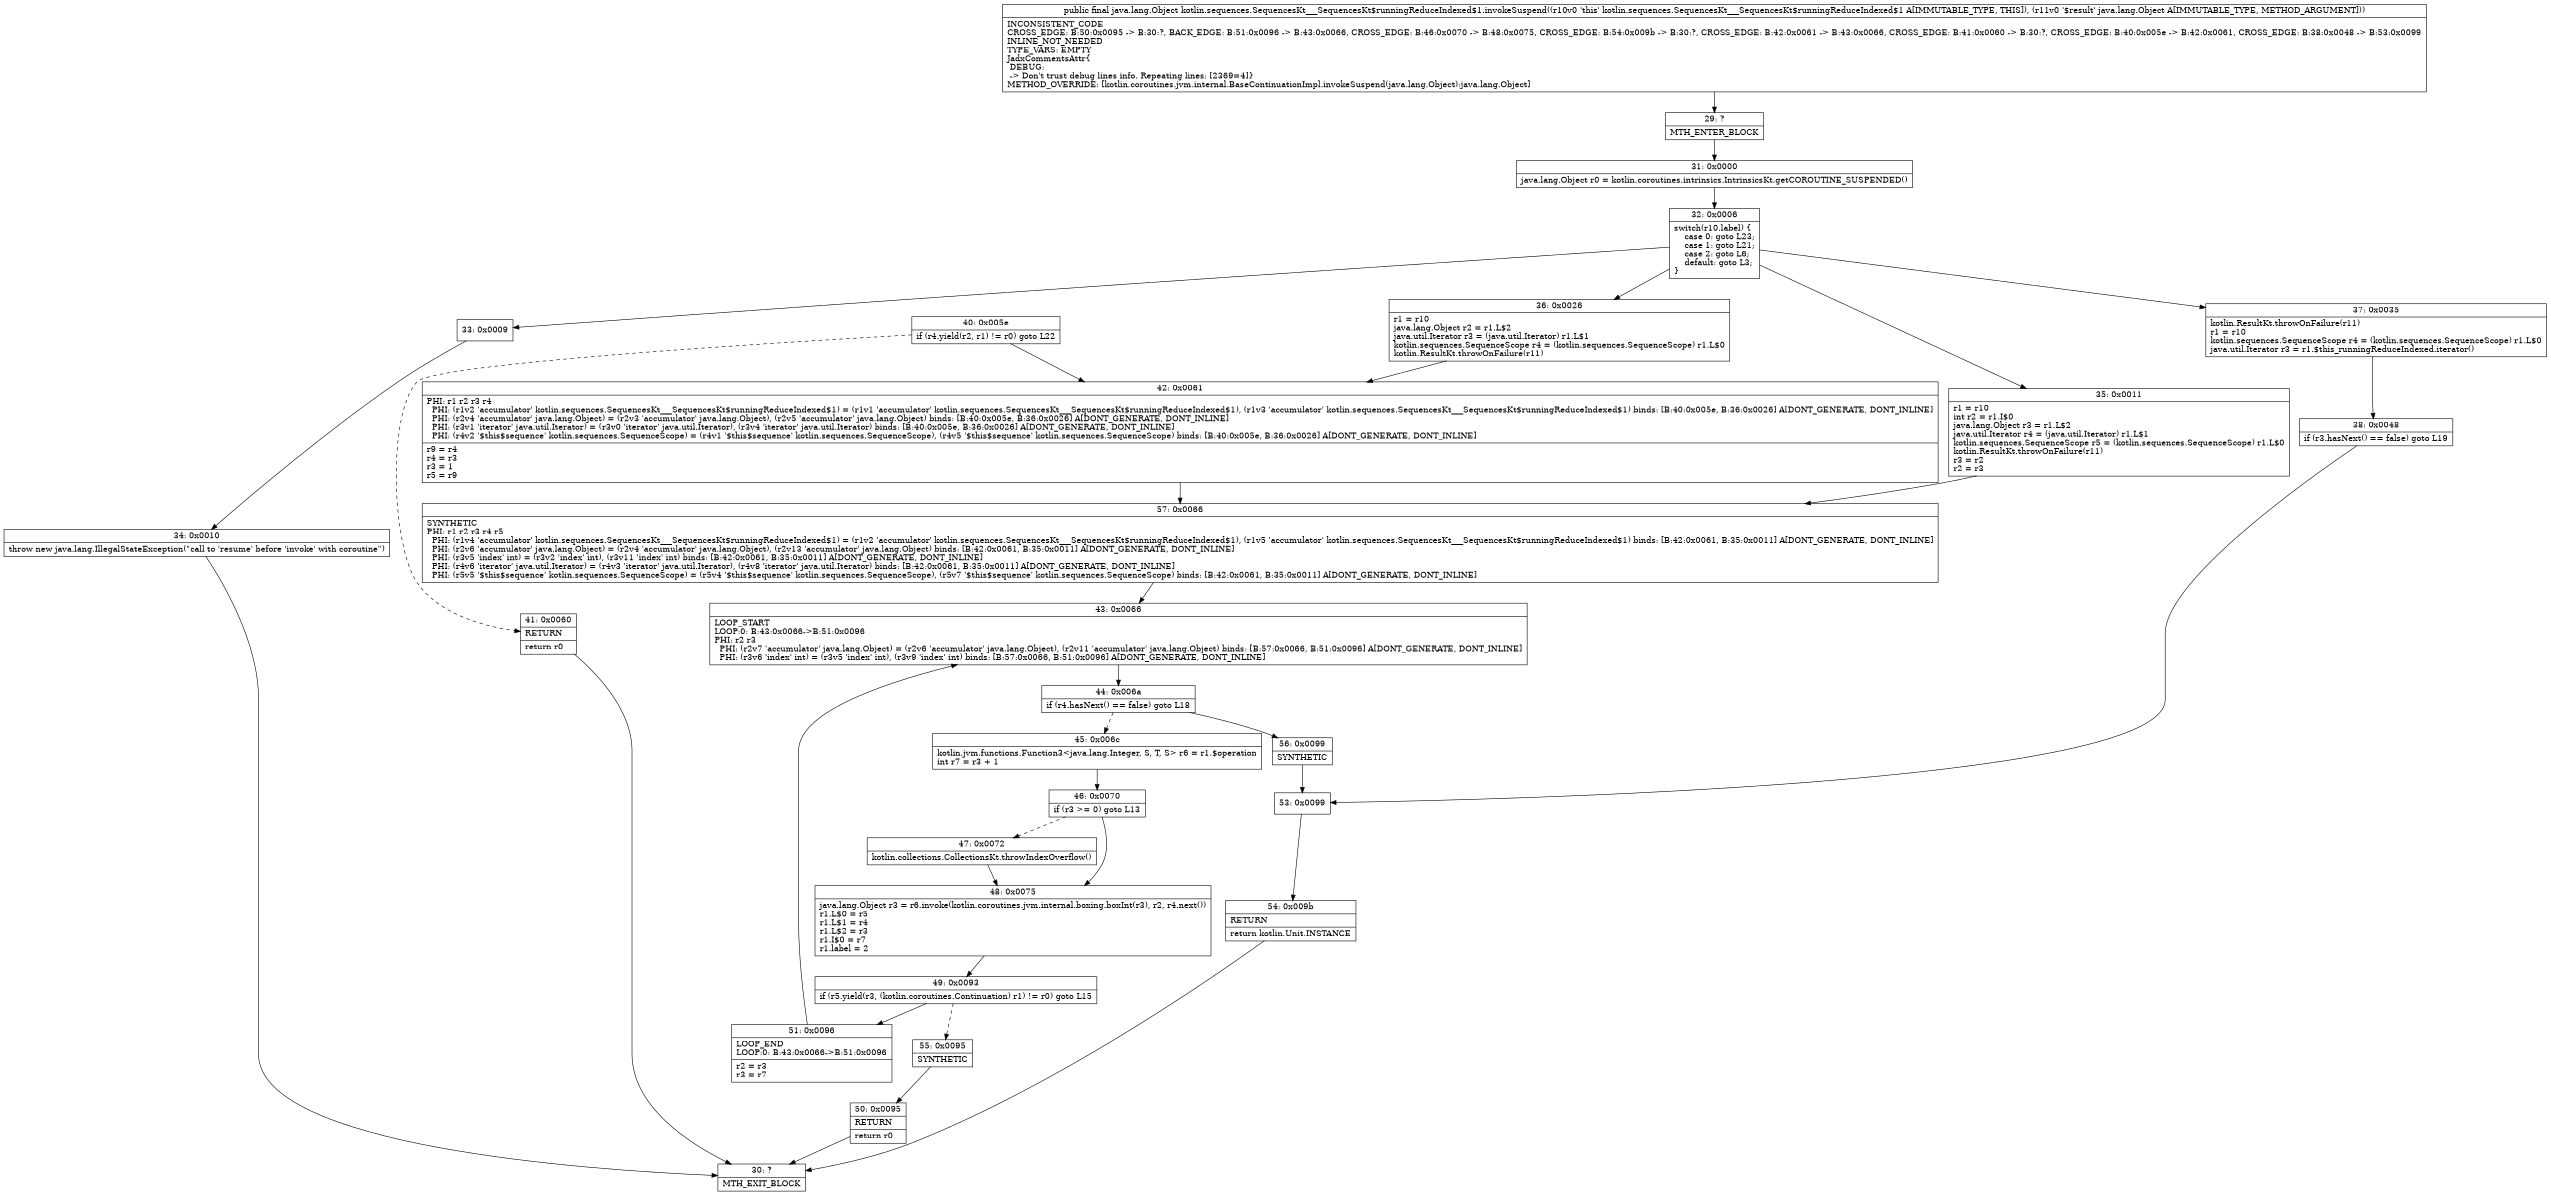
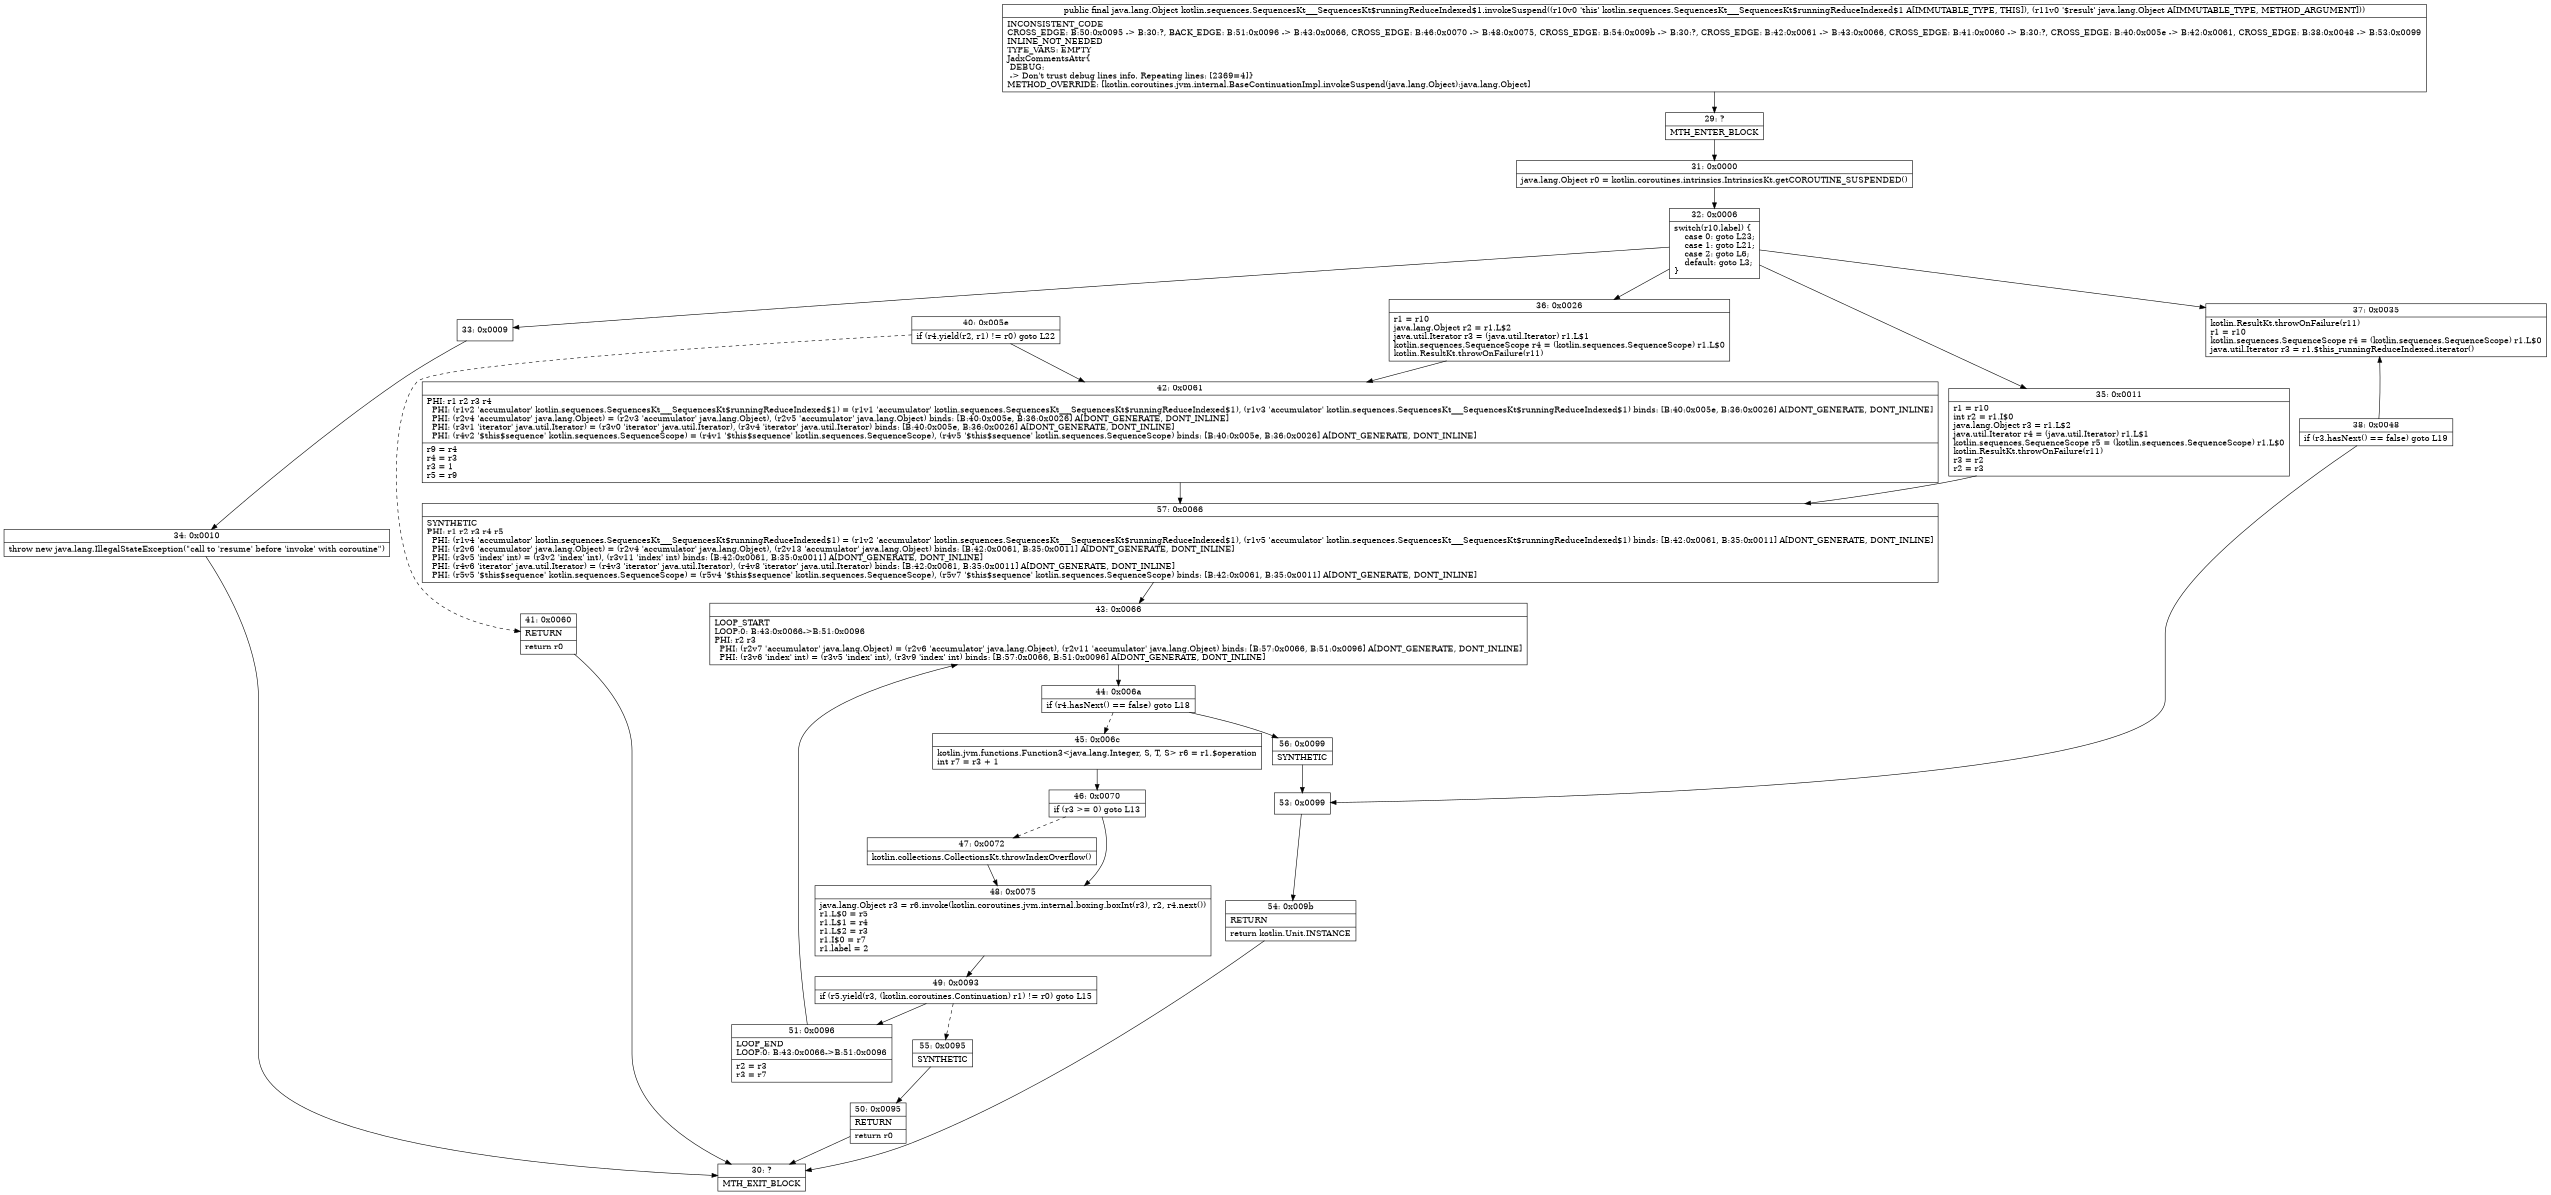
(2372, 385) -> (2380, 391)
